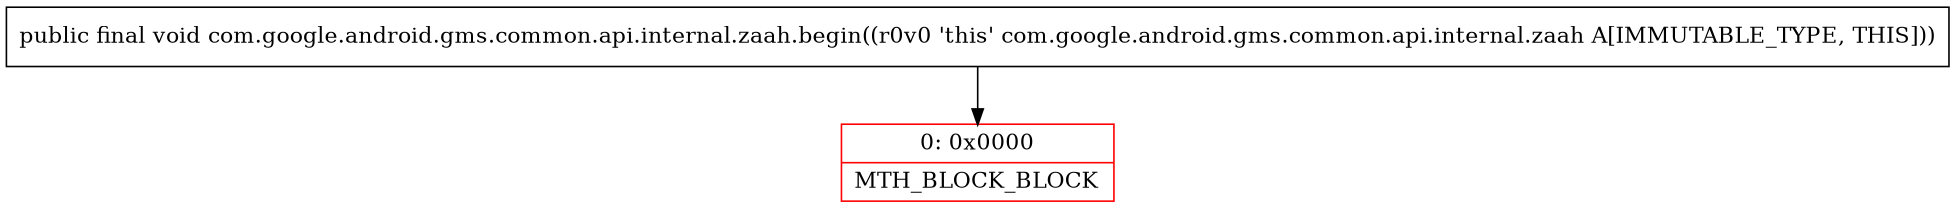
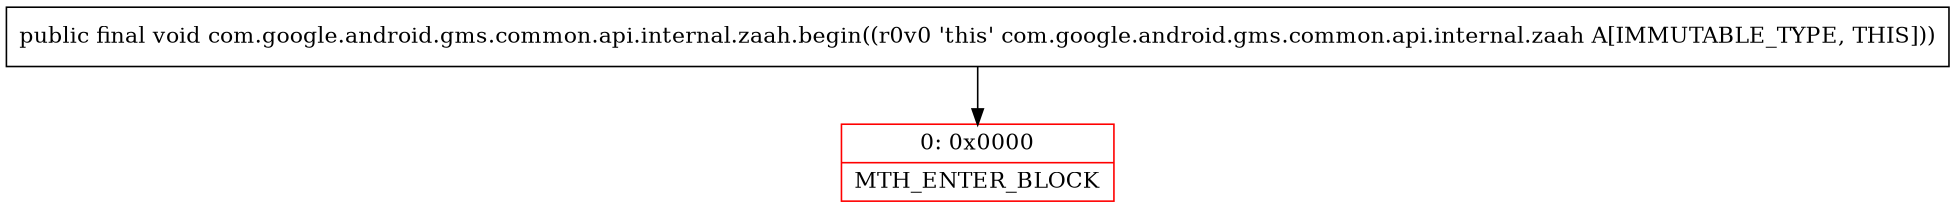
(977, 181) -> (978, 181)
